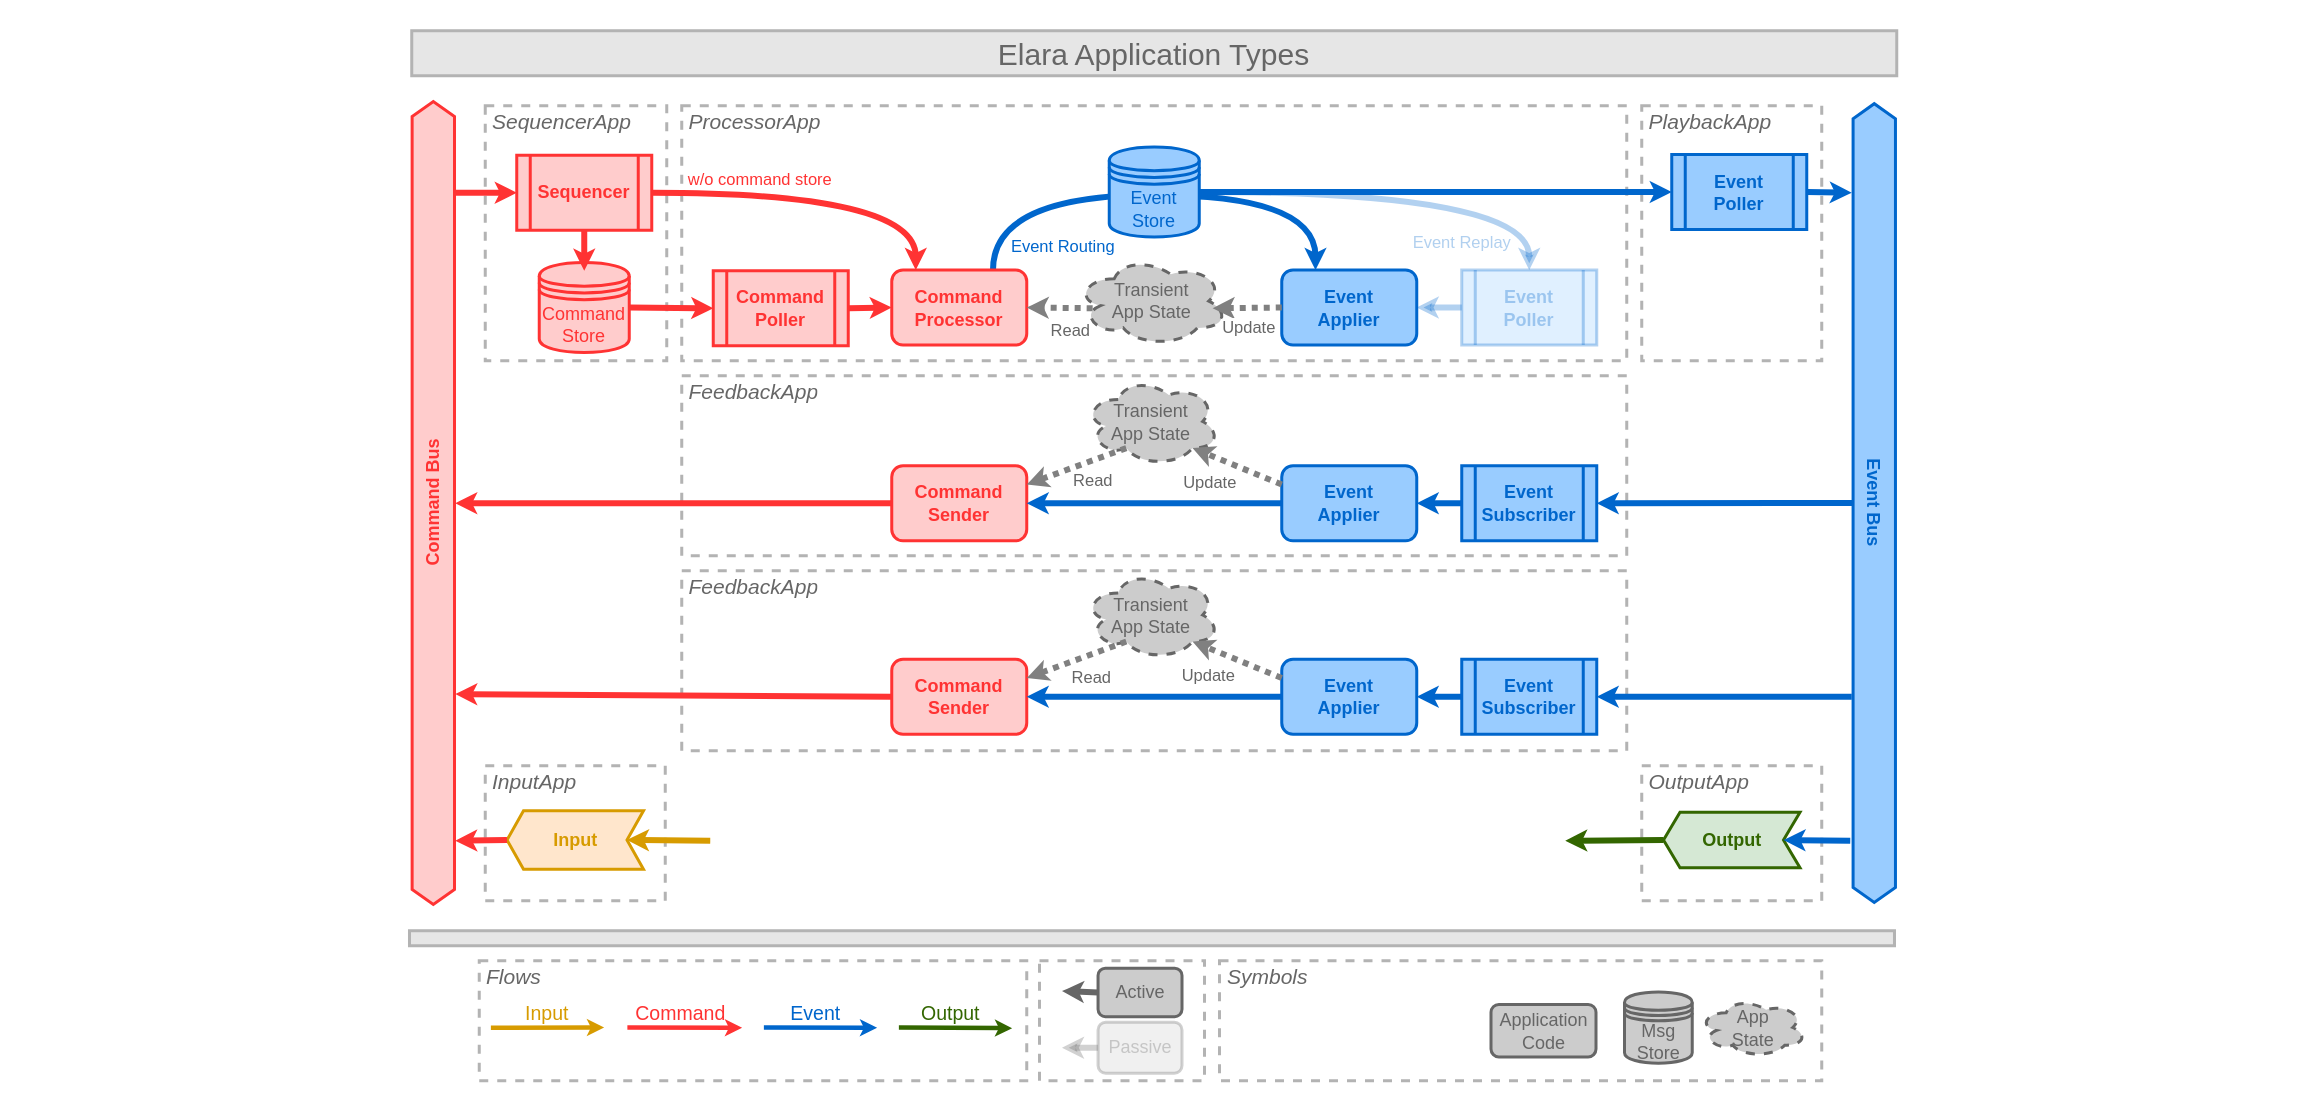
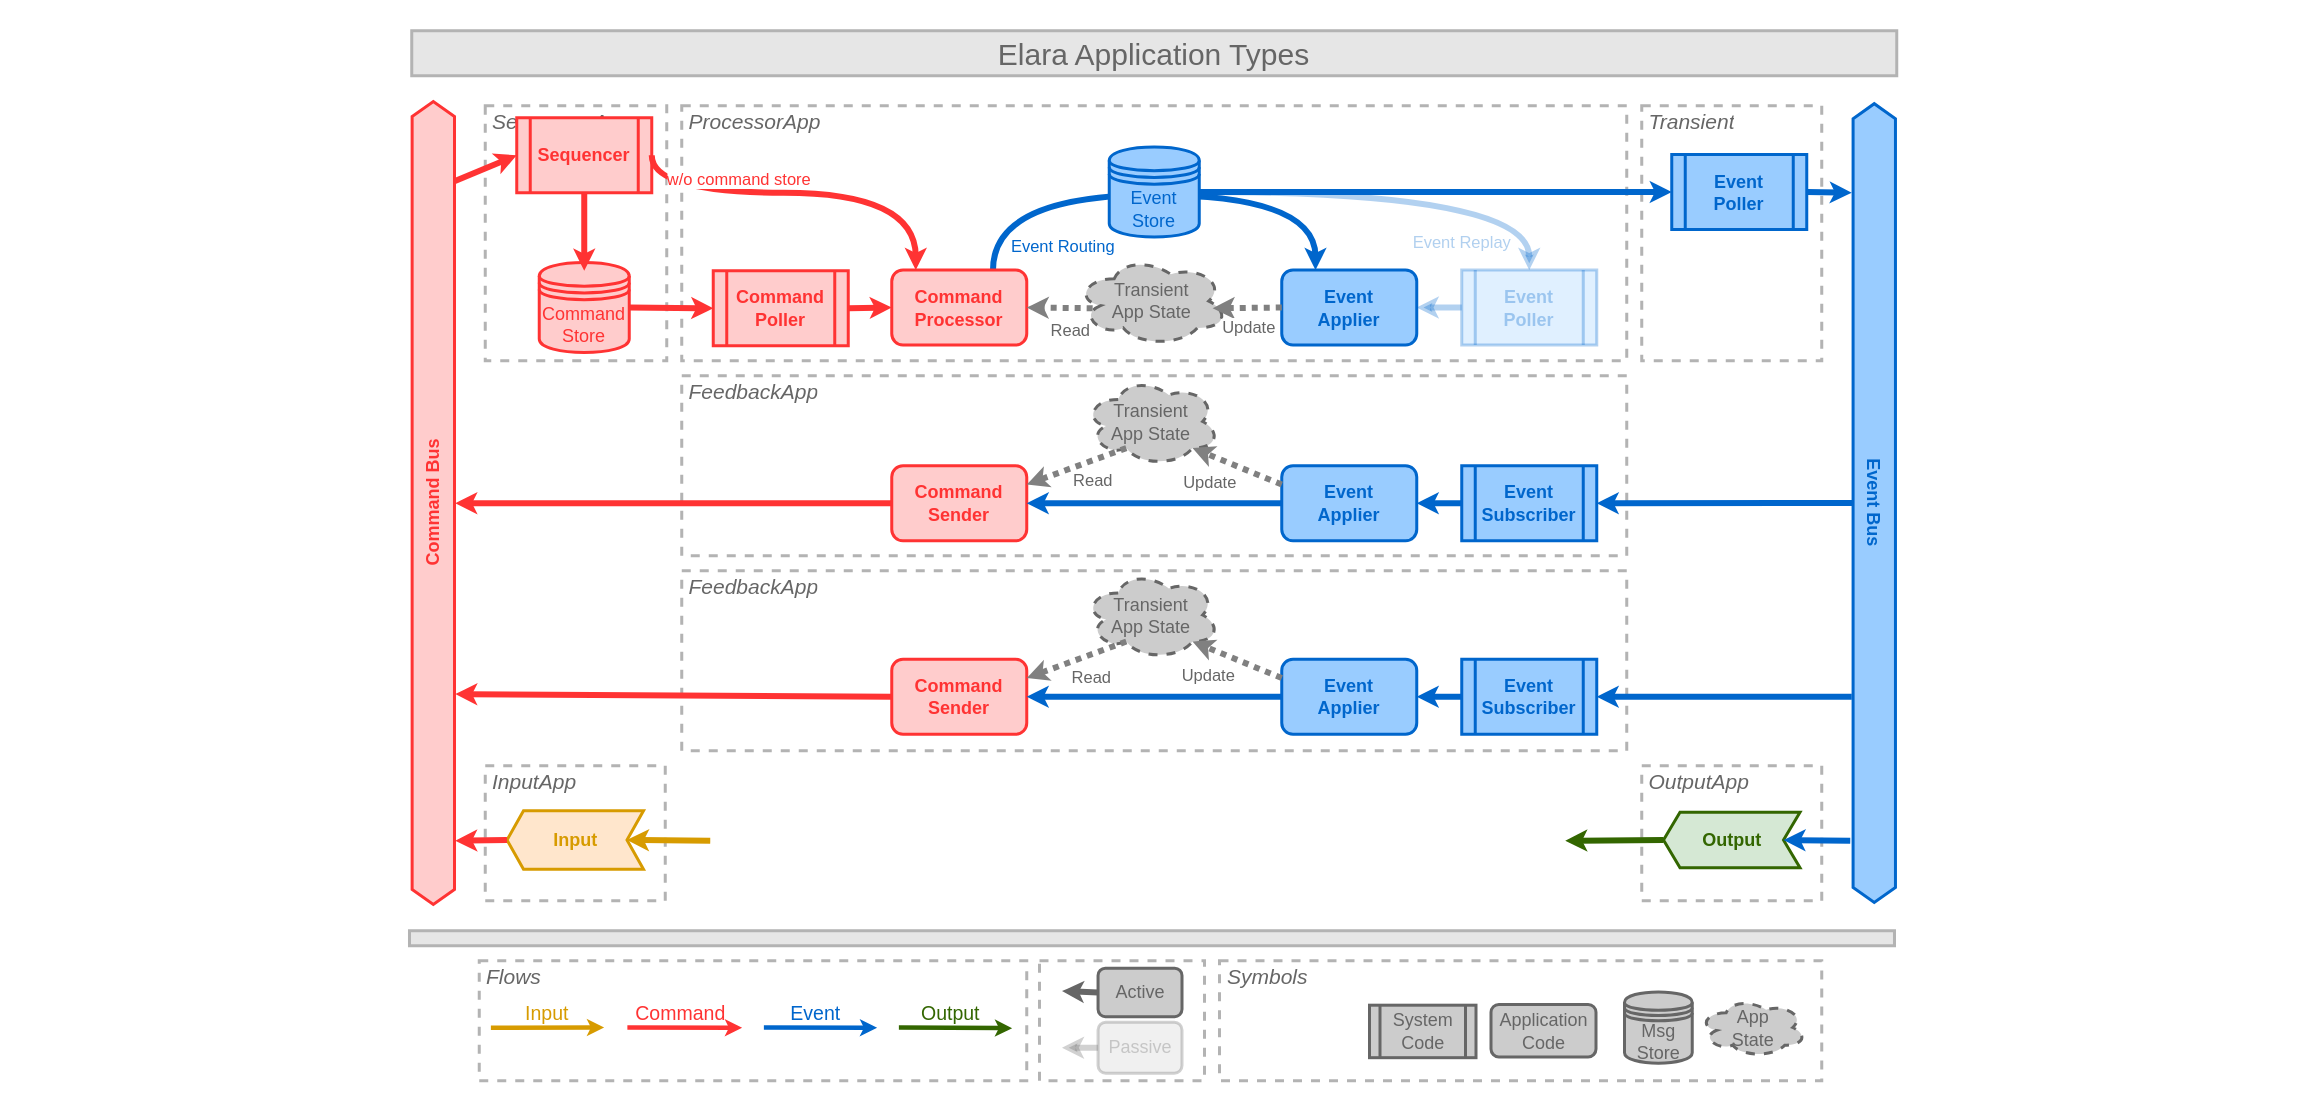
(1711, 109) -> (1699, 109)
(584, 193) -> (584, 155)
none -> (1423, 1031)
